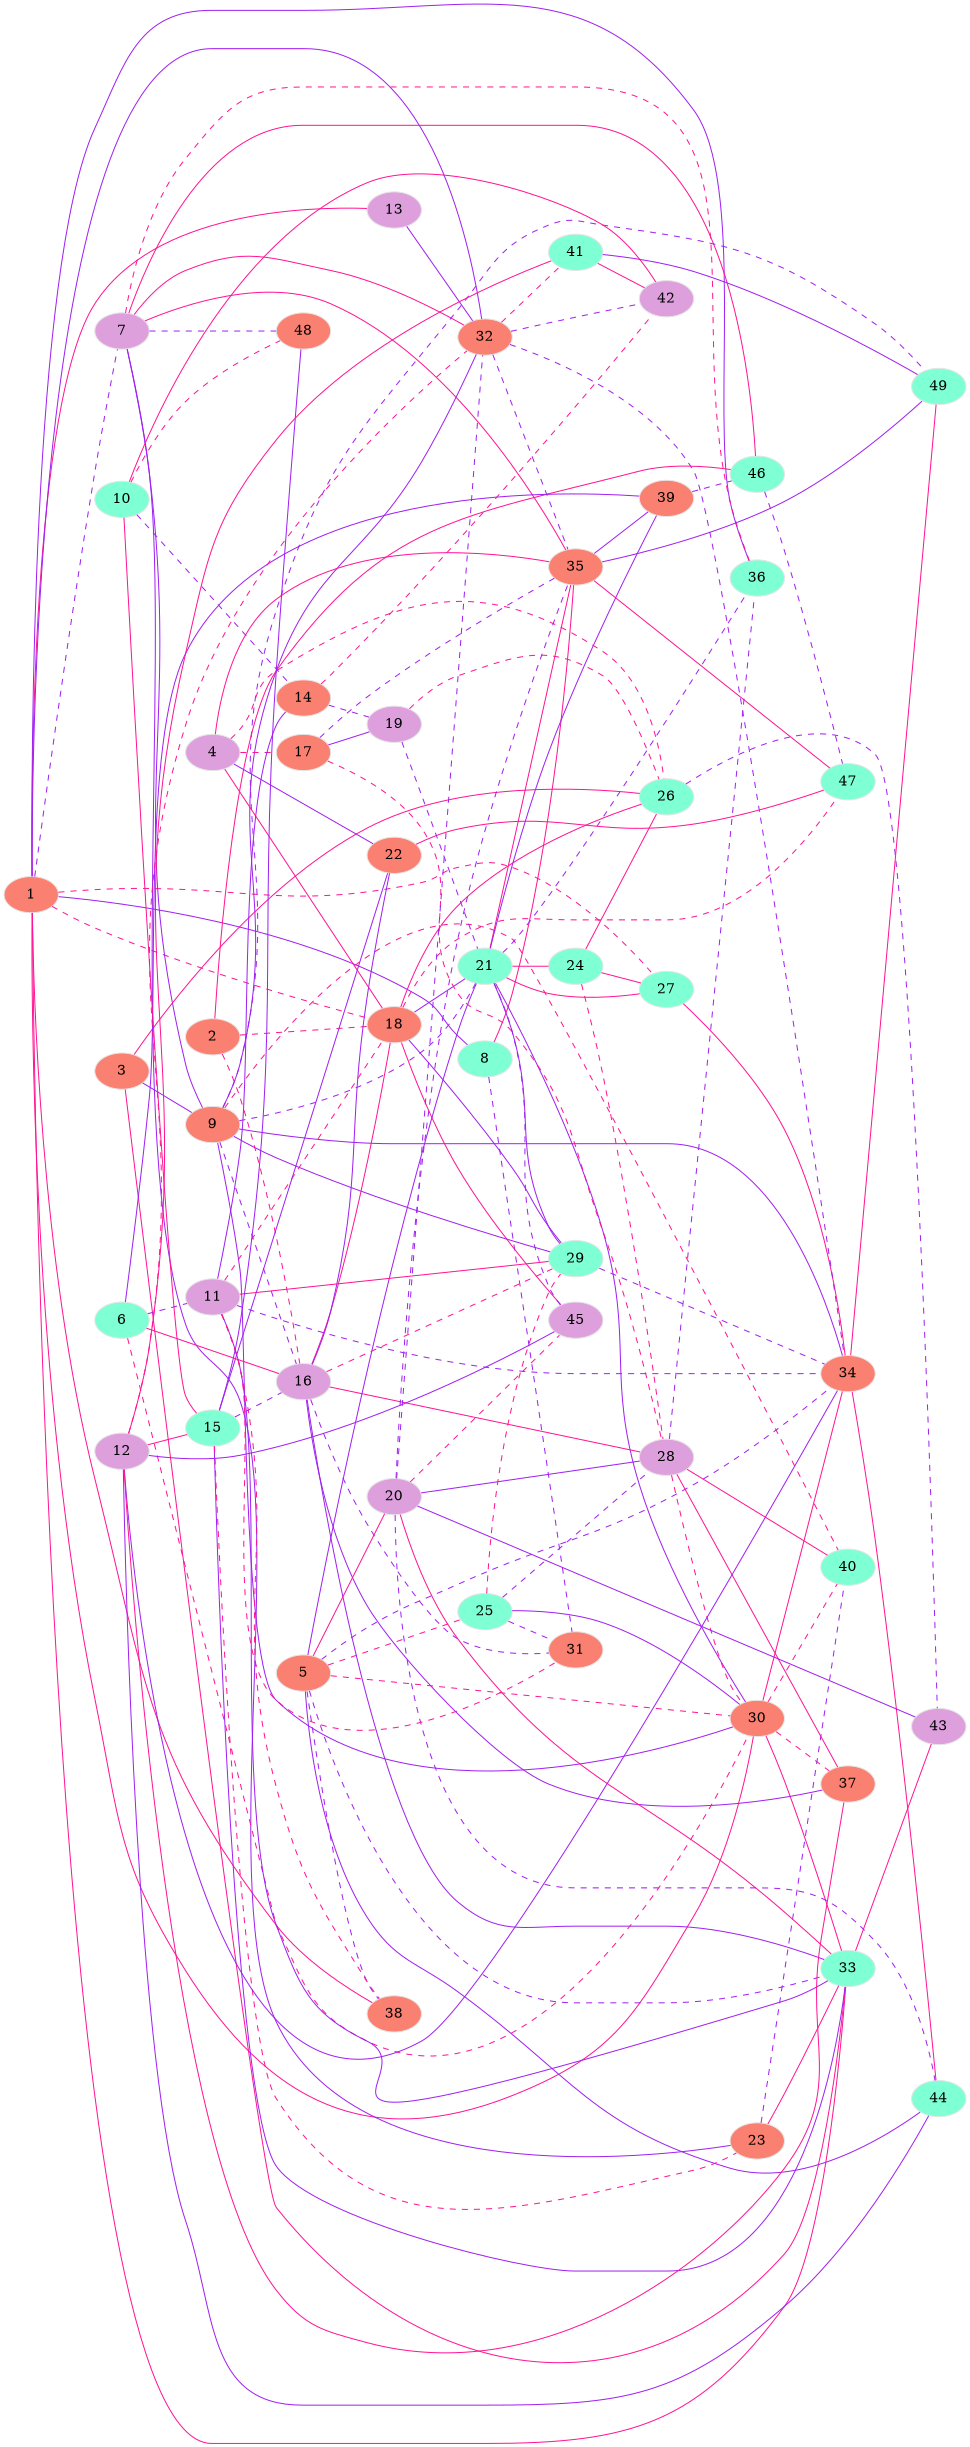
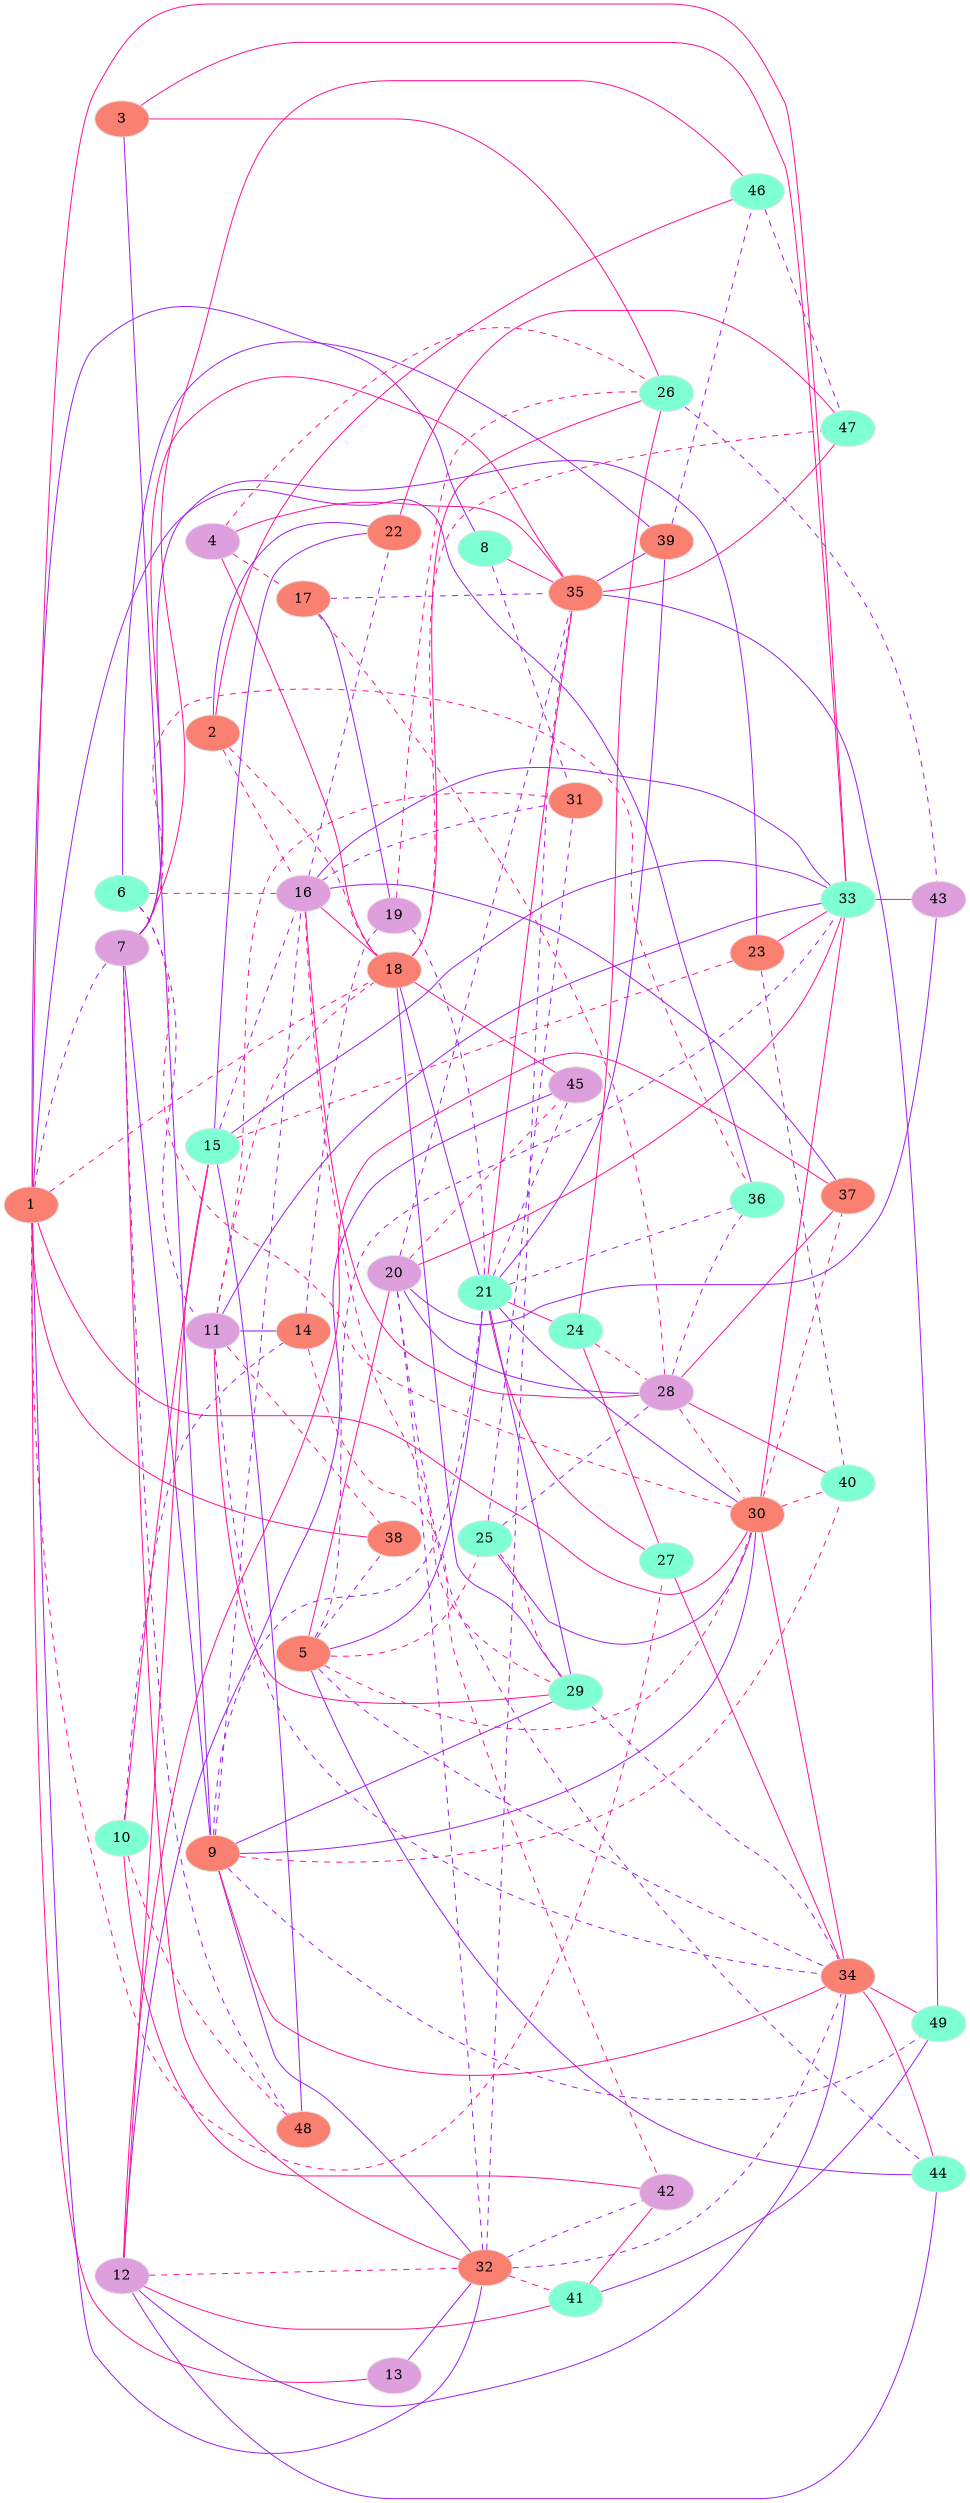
(304, 804) -> (232, 601)
(355, 1120) -> (347, 721)
(599, 1144) -> (454, 2073)
(213, 1351) -> (213, 893)
